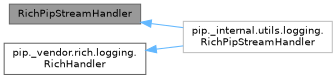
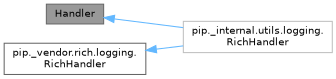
(75, 14) -> (75, 14)
(258, 37) -> (258, 37)
